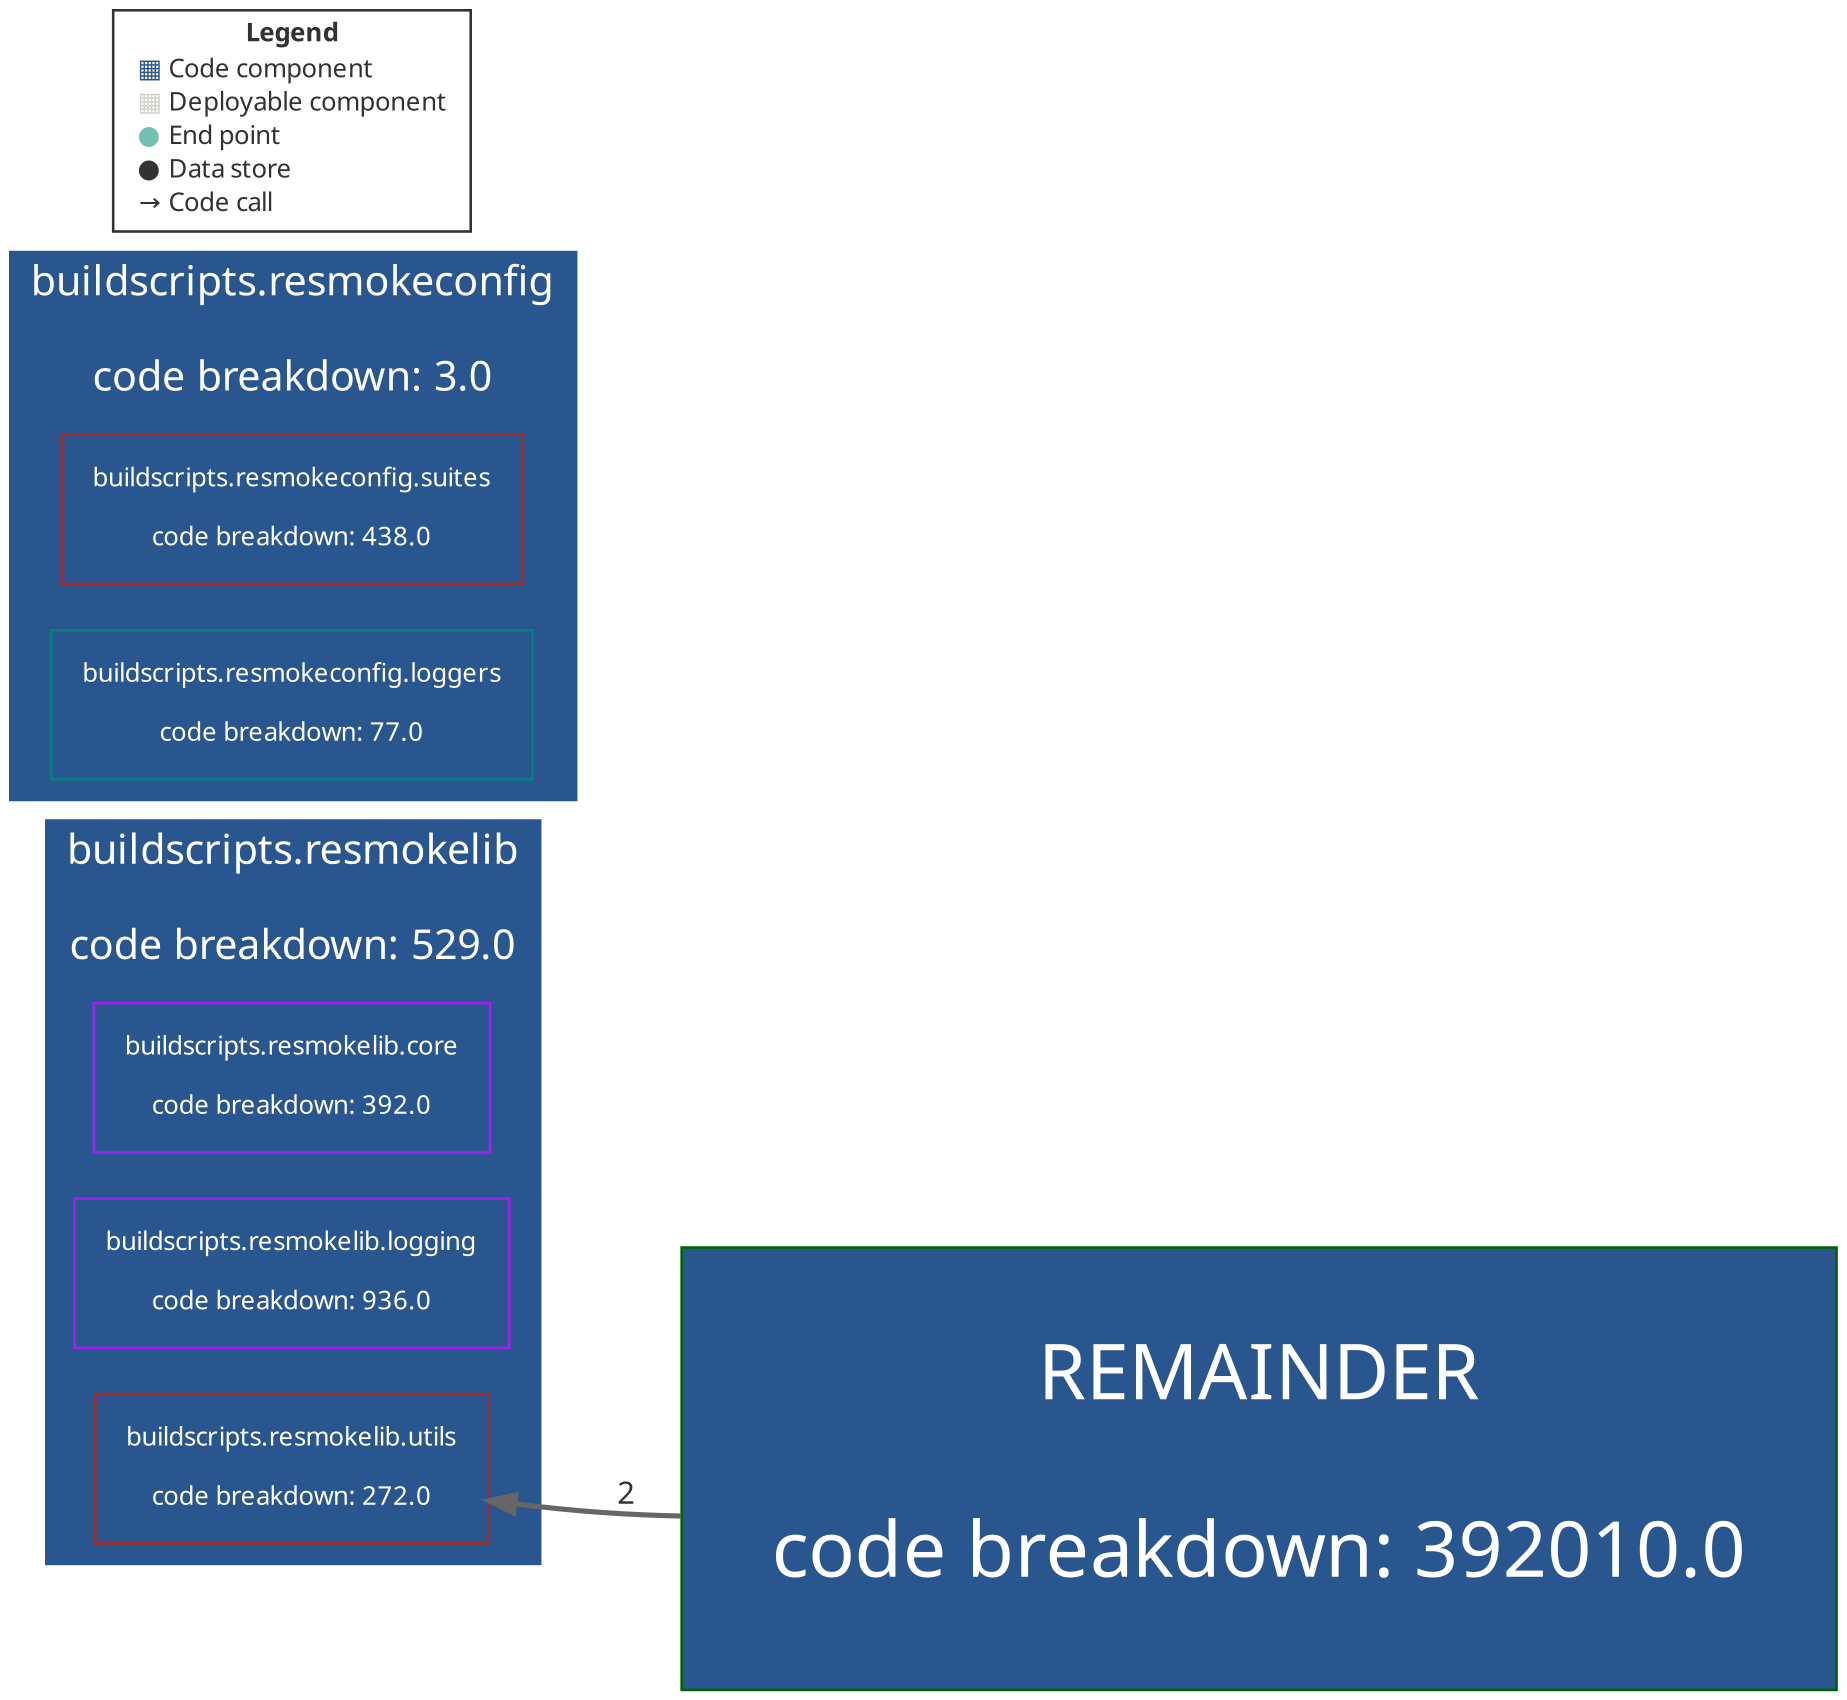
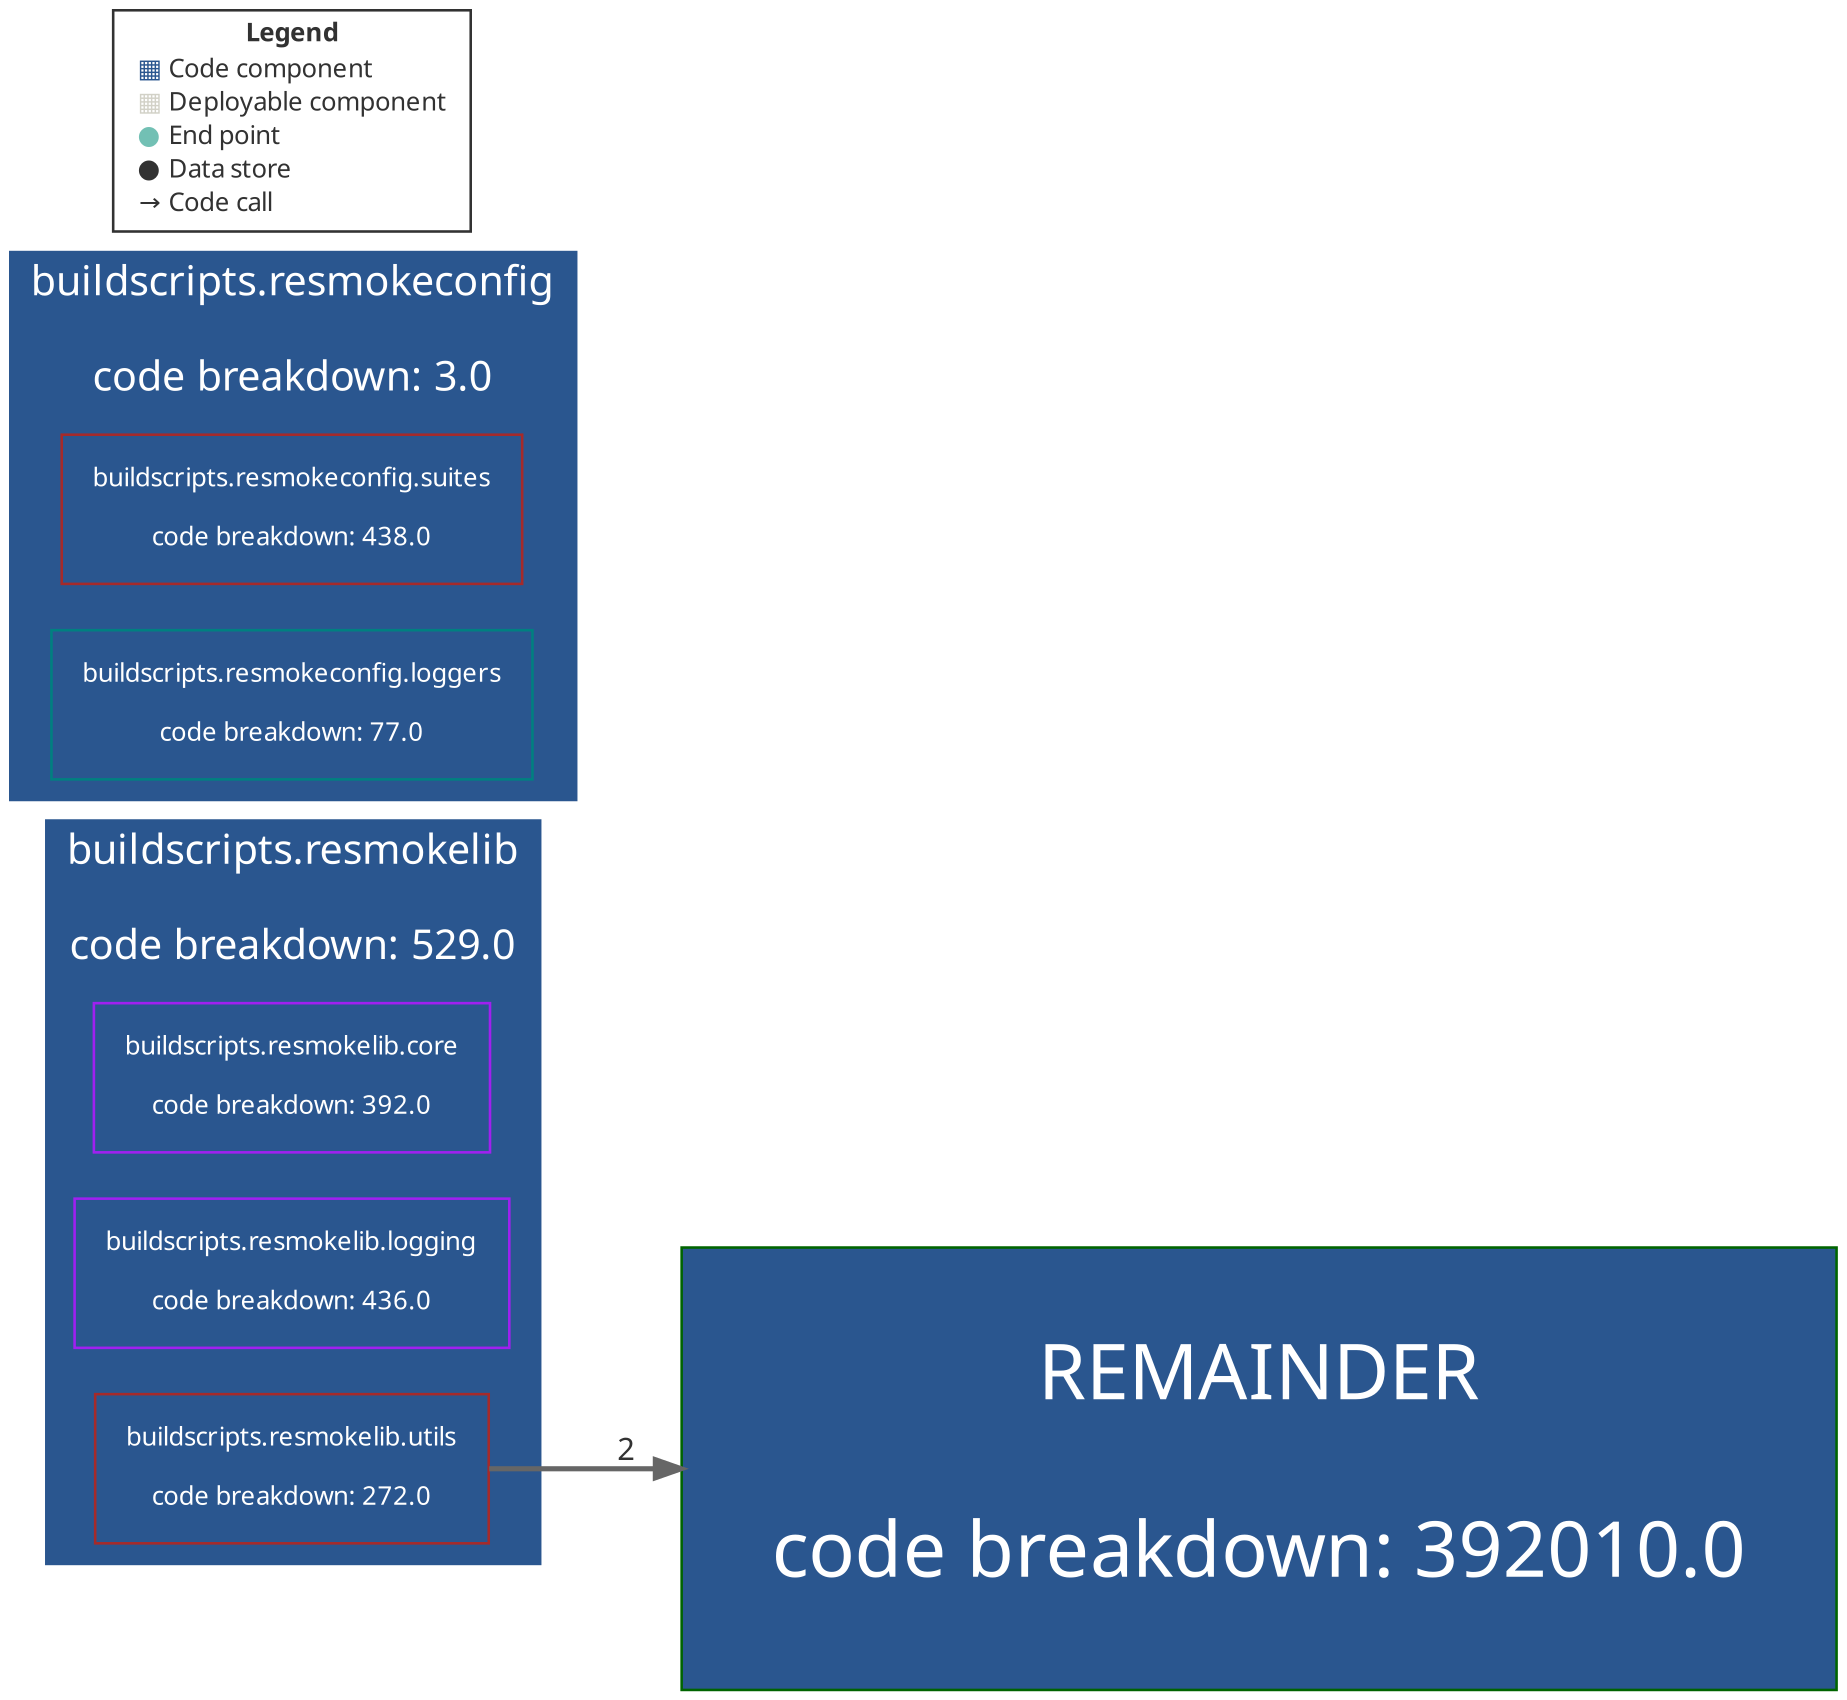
(292, 1273) -> (292, 1273)
(598, 1512) -> (572, 1469)
